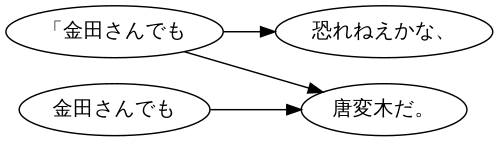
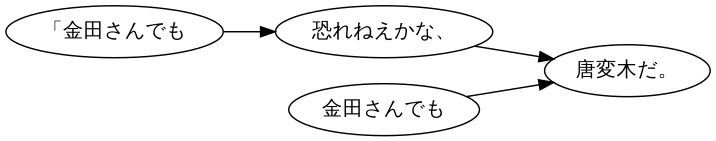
(247, 70) -> (507, 51)
